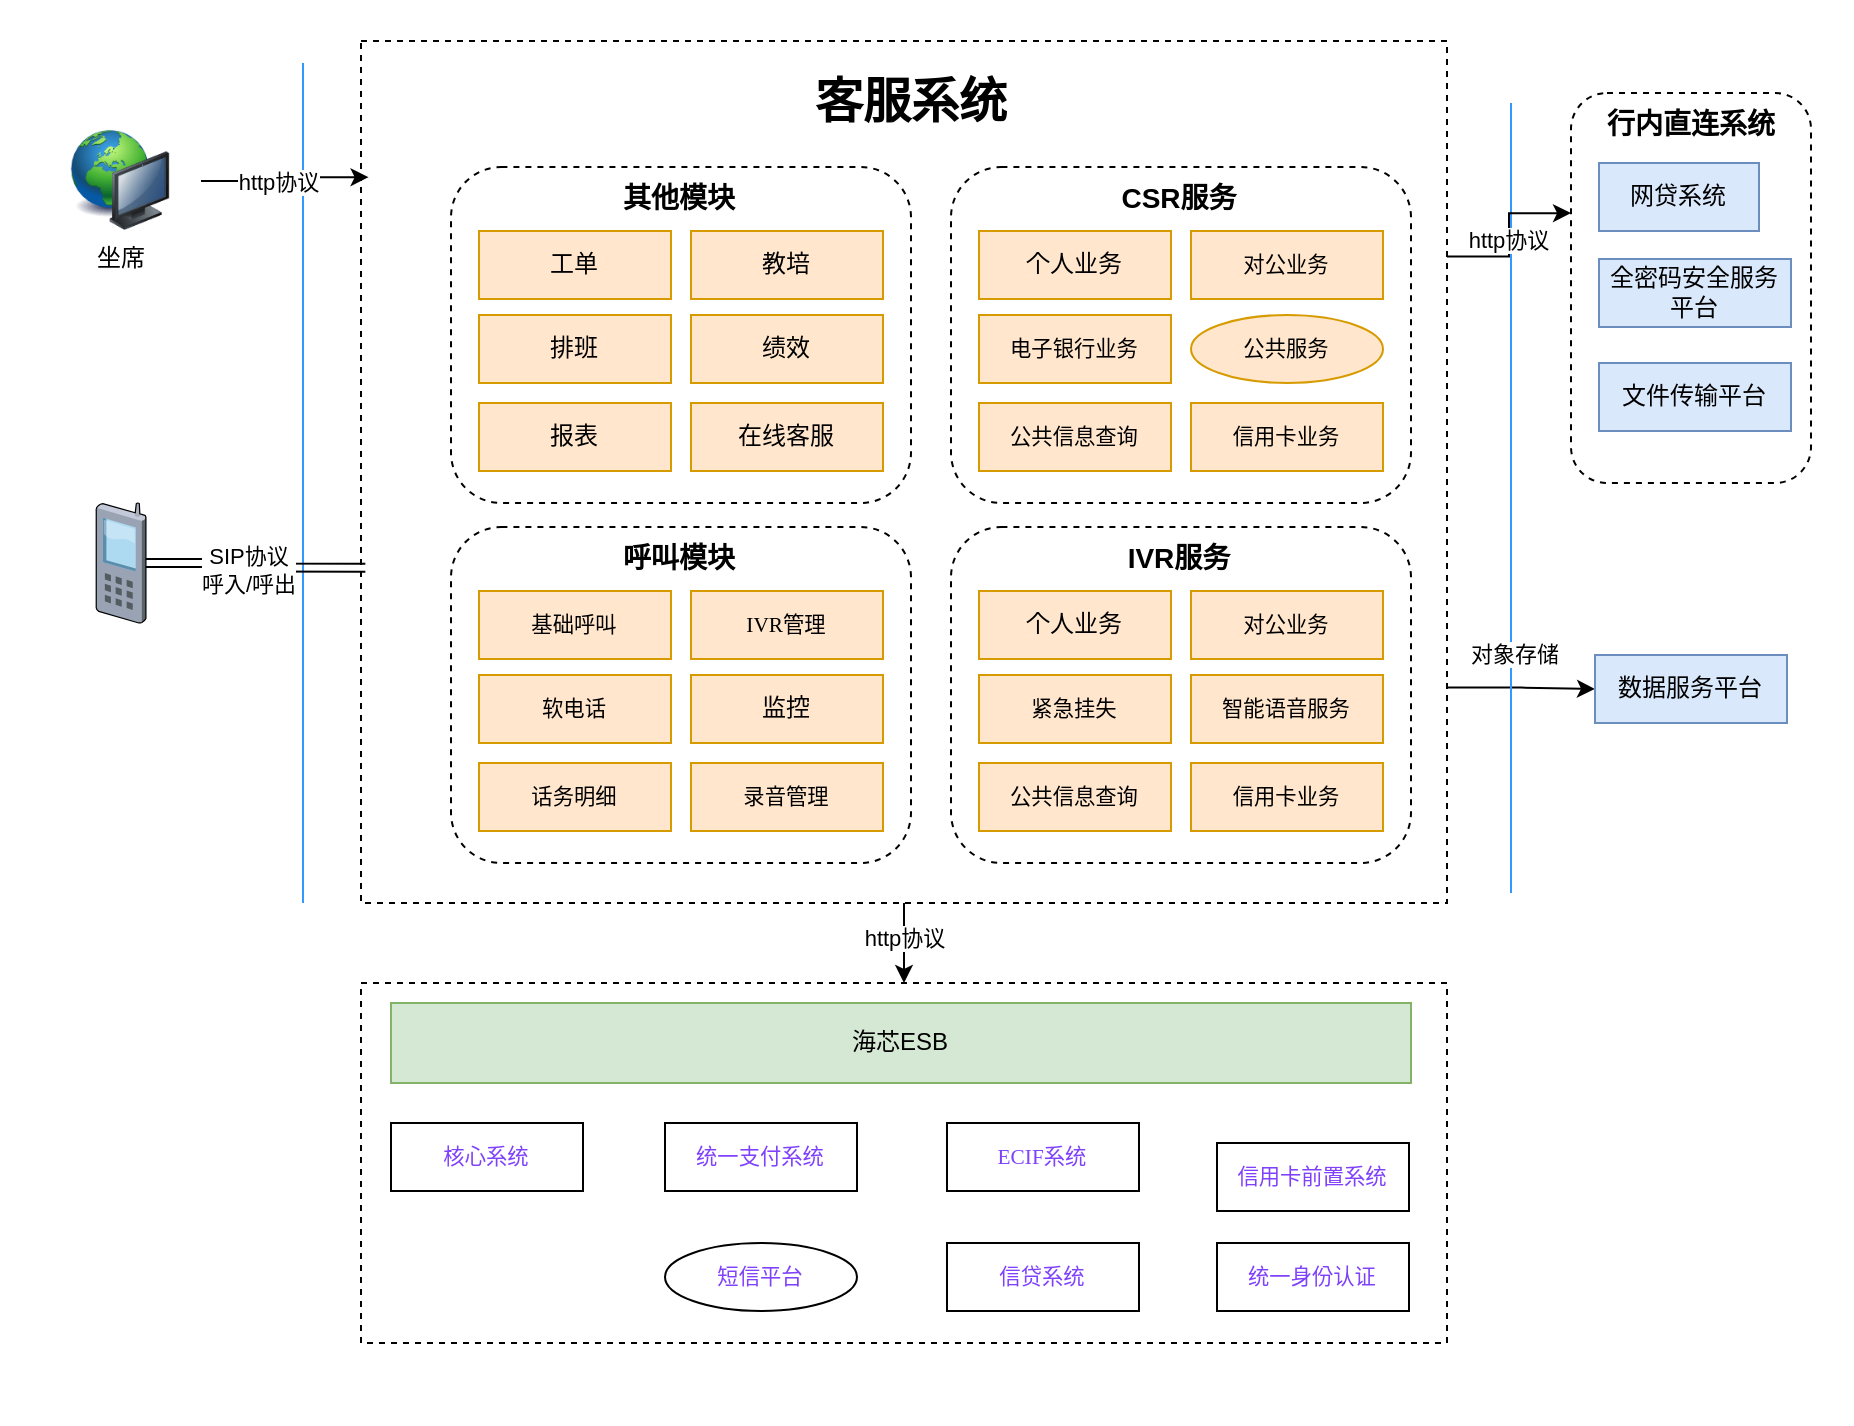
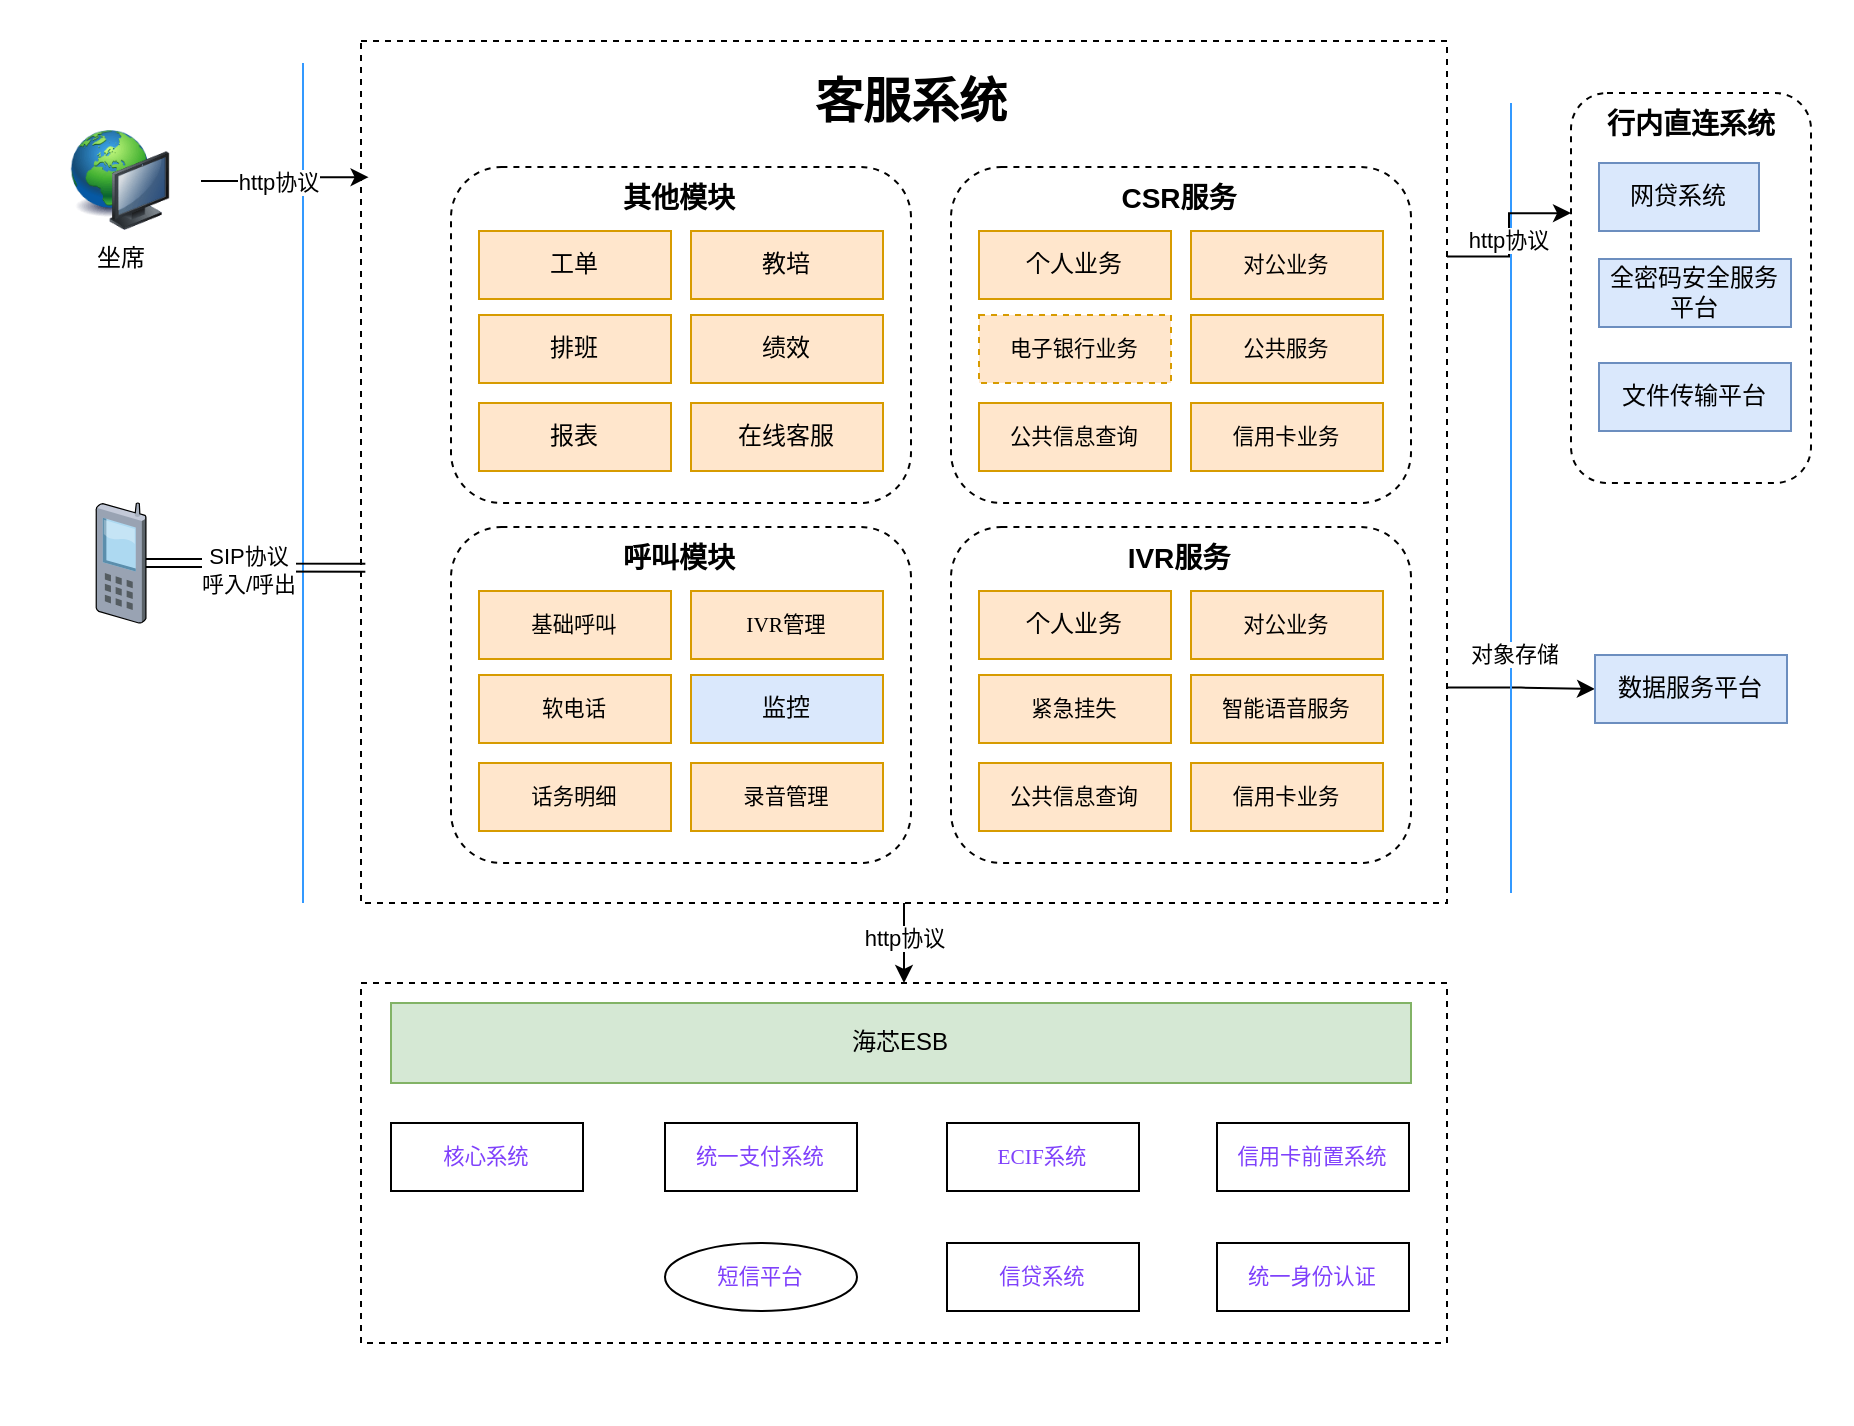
(1075, 349) -> (1075, 349)
(1287, 349) -> (1287, 349)
(787, 709) -> (787, 709)
(1313, 1177) -> (1313, 1157)
